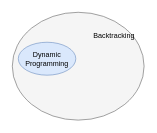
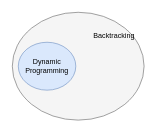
(47, 59) -> (47, 66)
